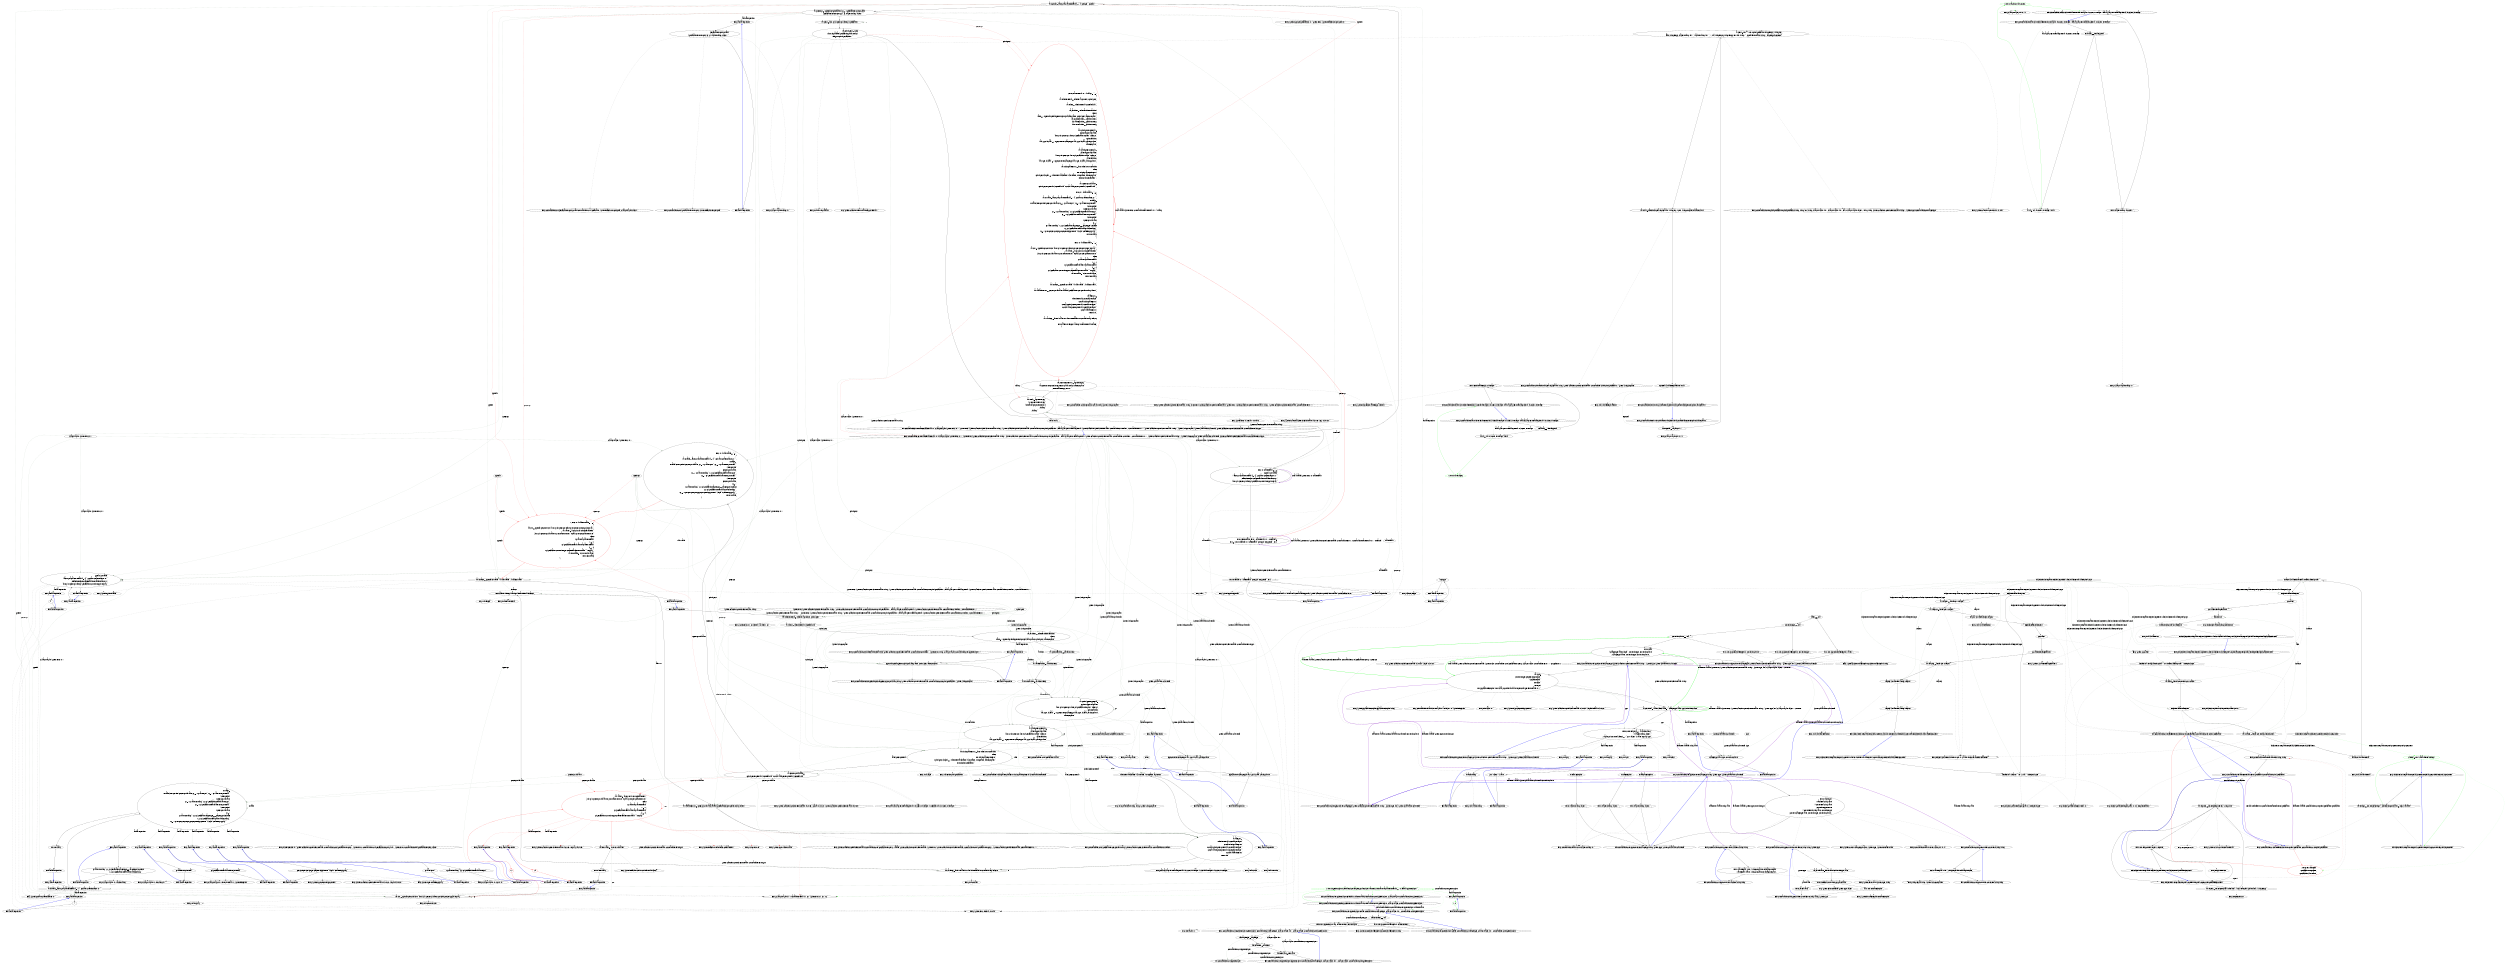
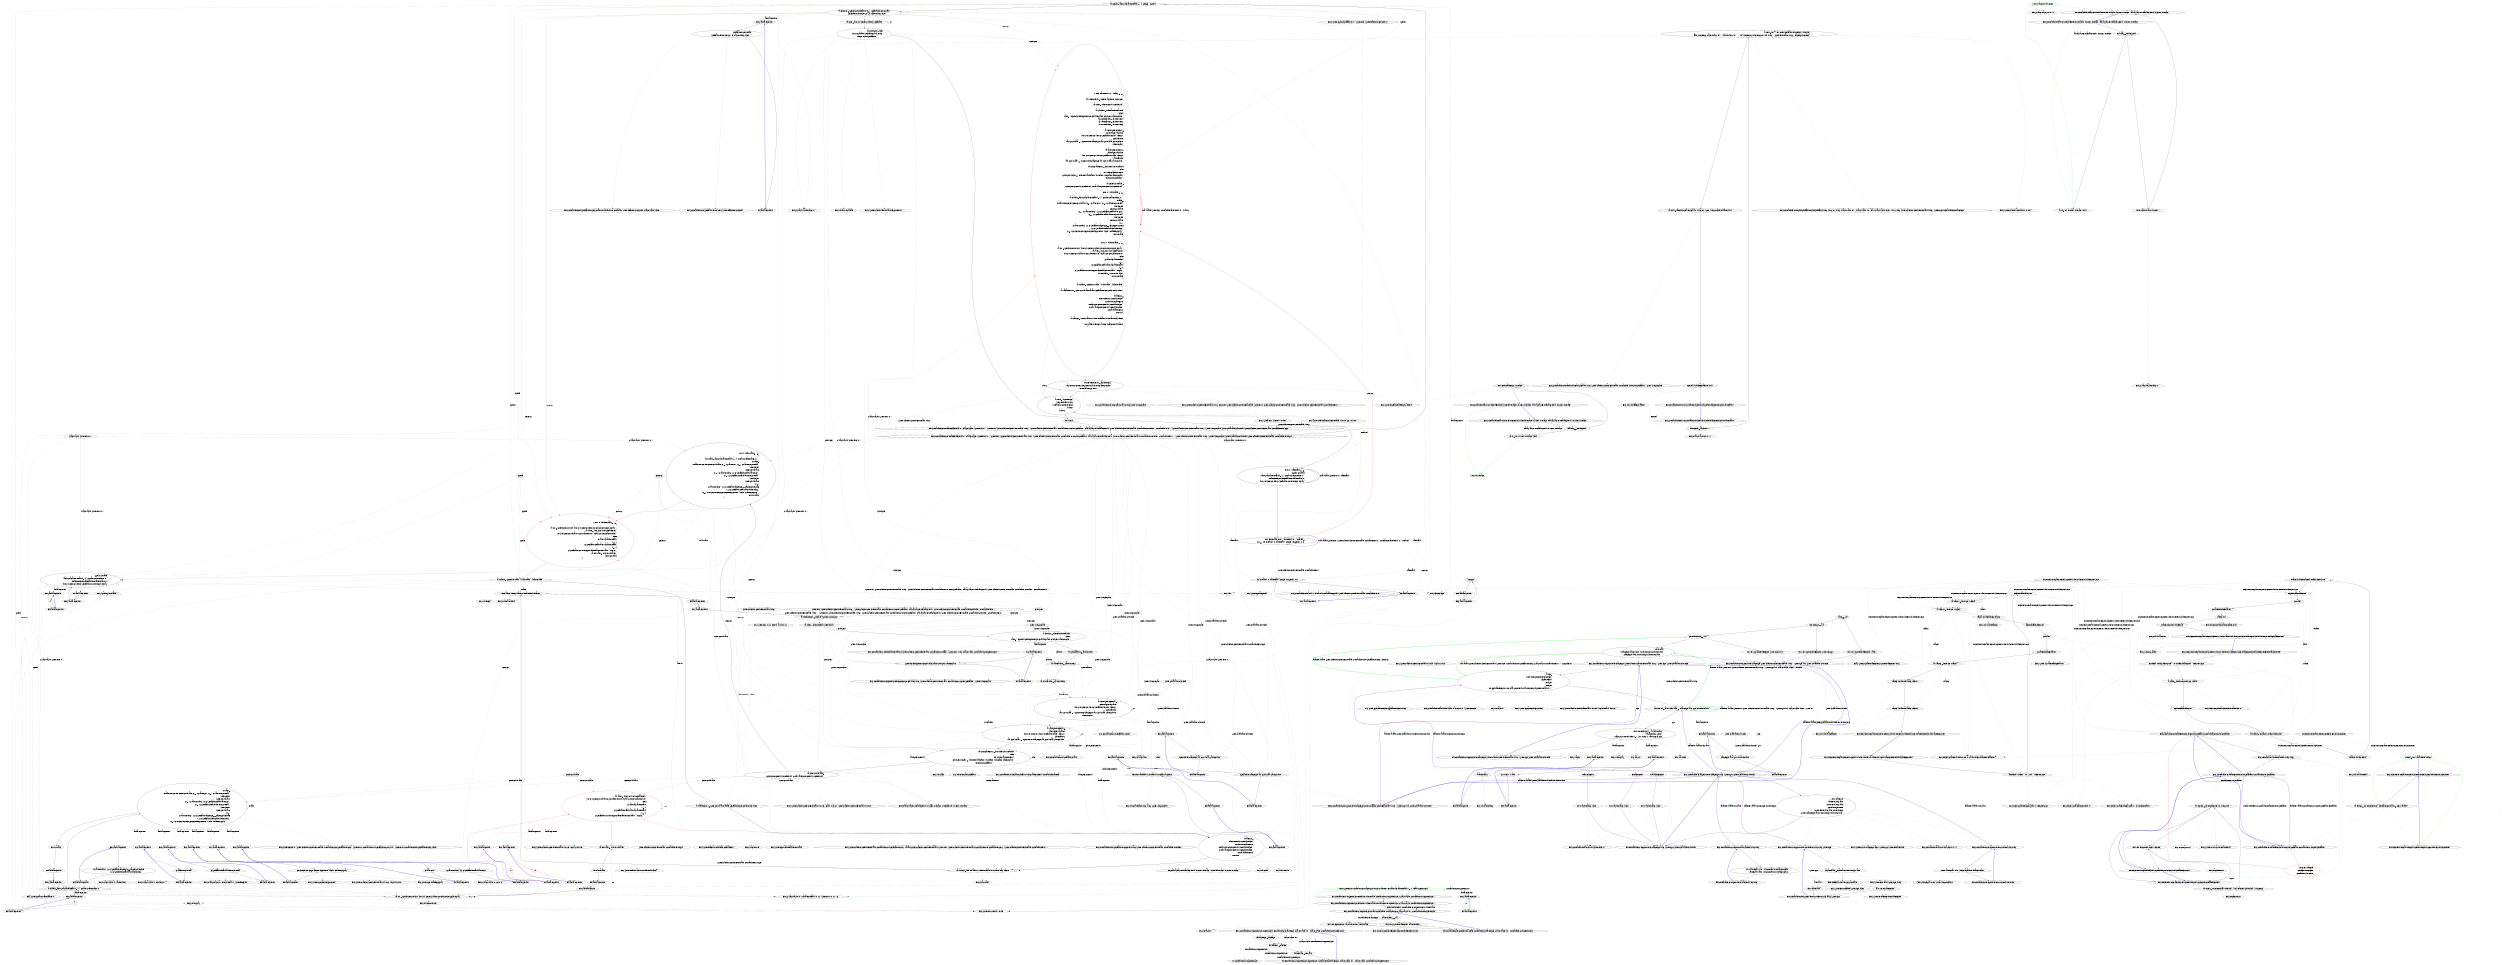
(781, 847) -> (787, 847)
